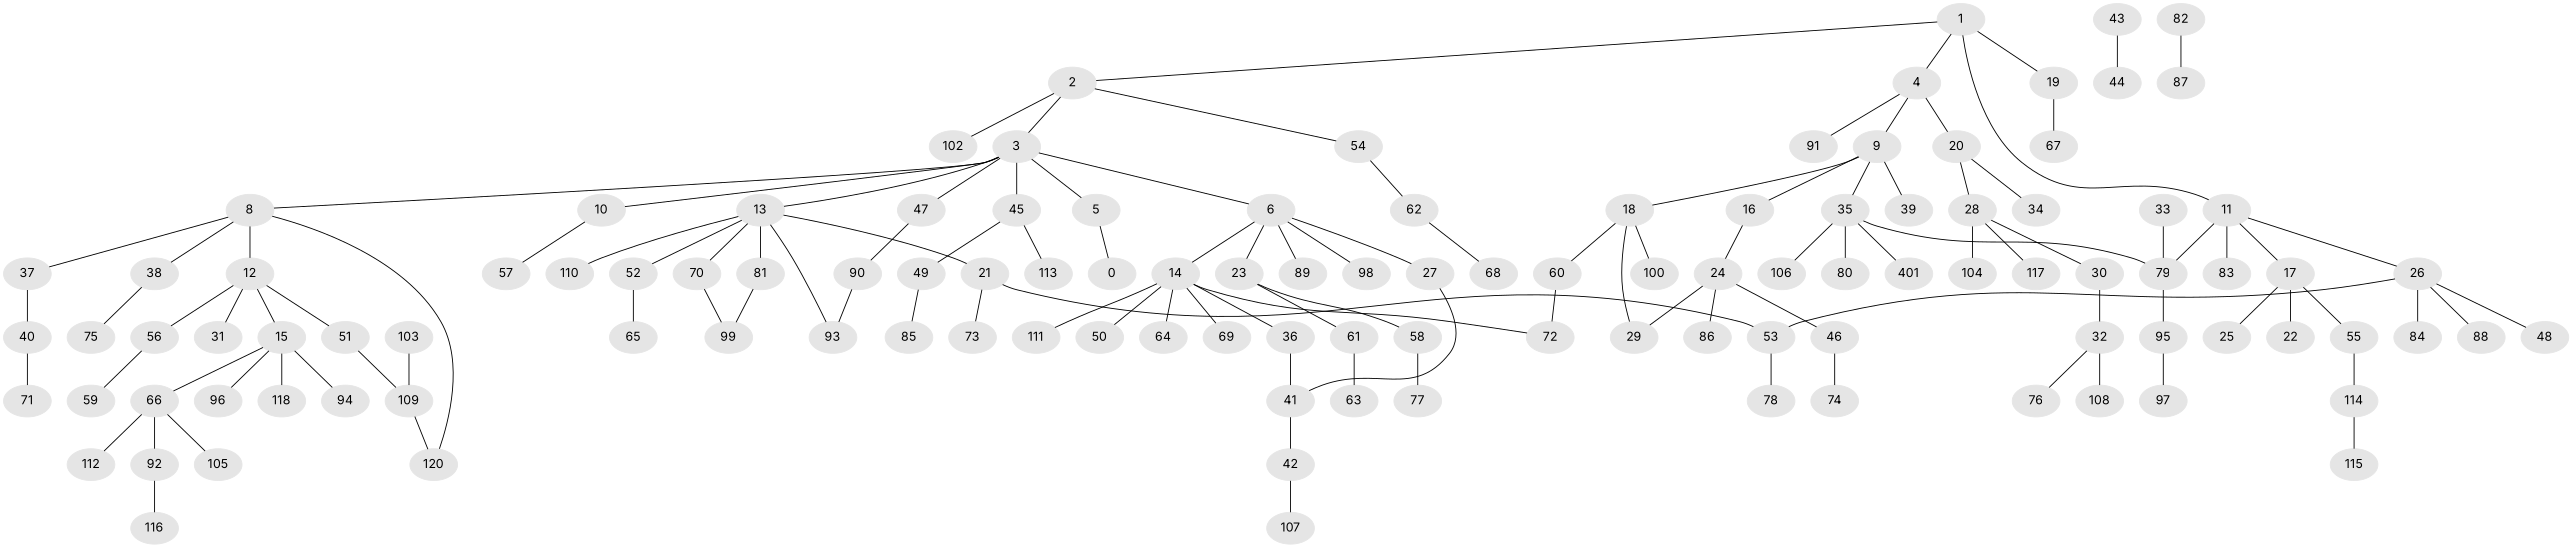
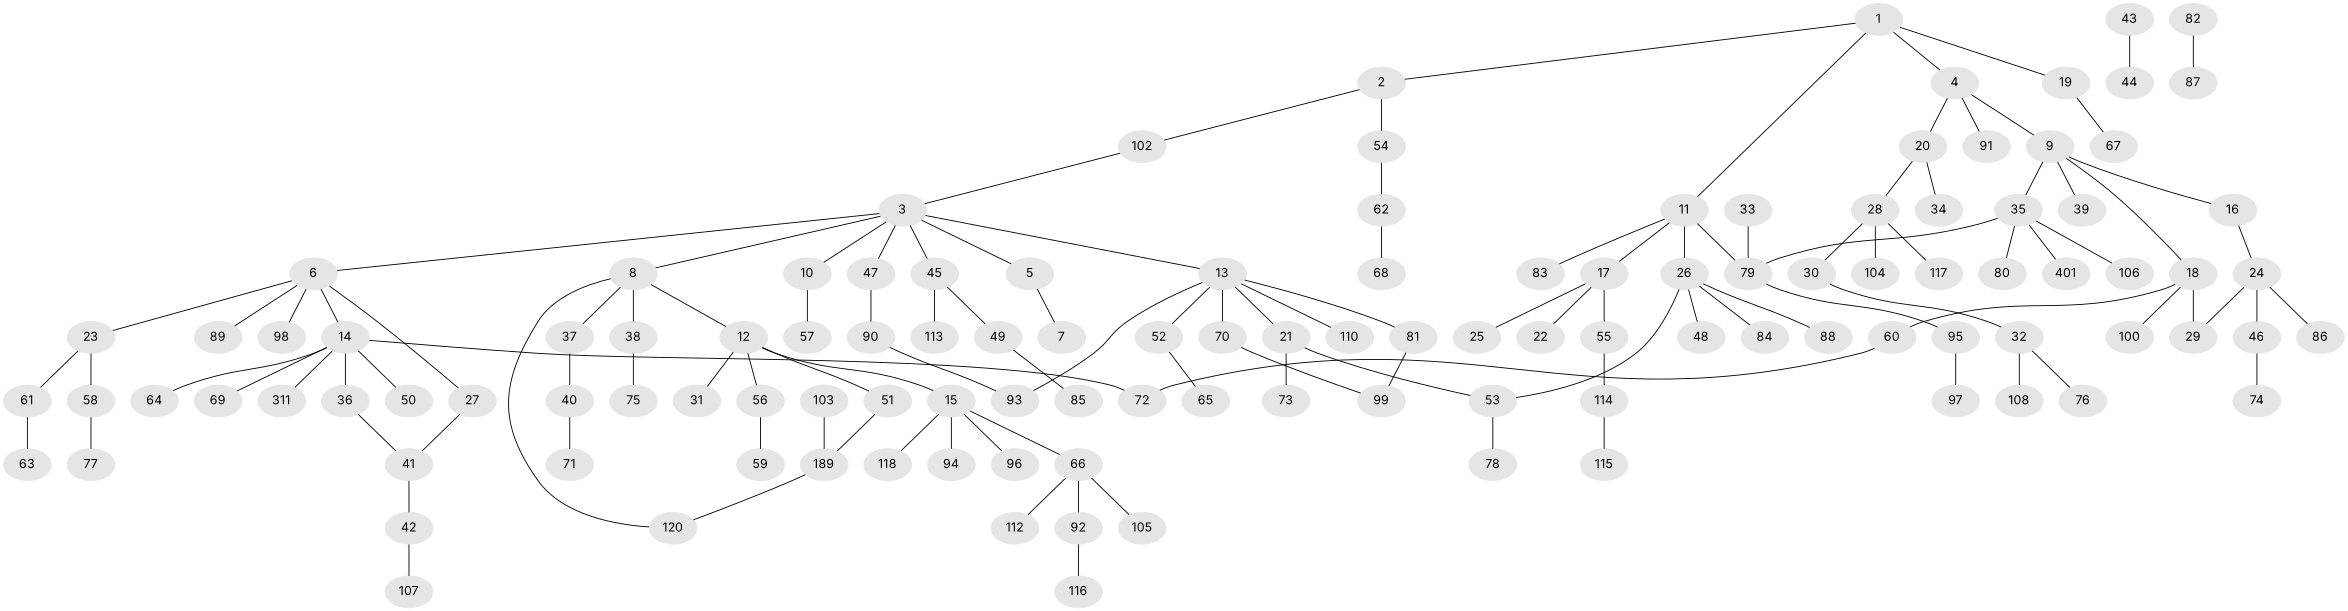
(1044, 115) -> (1022, 178)
(1112, 274) -> (1062, 337)
(1036, 337) -> (282, 401)
(409, 401) -> (824, 465)
